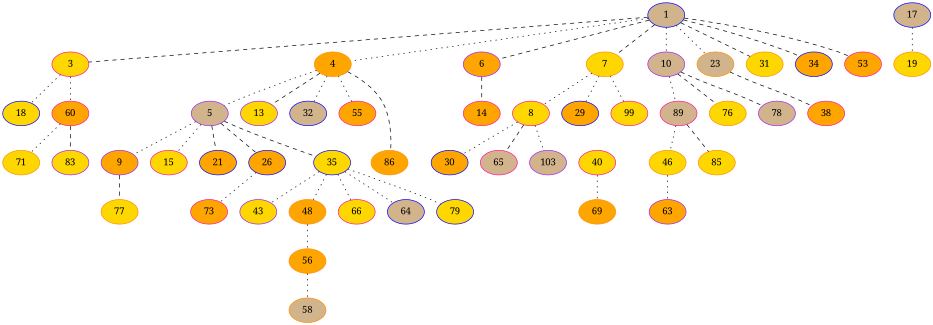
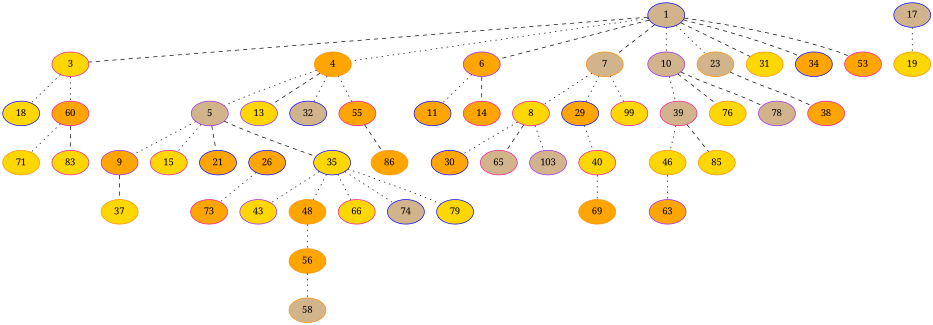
(605, 64) -> (605, 64)
(383, 103) -> (373, 138)
none -> (433, 113)
(679, 113) -> (679, 113)
(239, 138) -> none
none -> (589, 138)
(70, 163) -> (70, 163)
(120, 212) -> (120, 212)
(406, 212) -> (406, 212)
